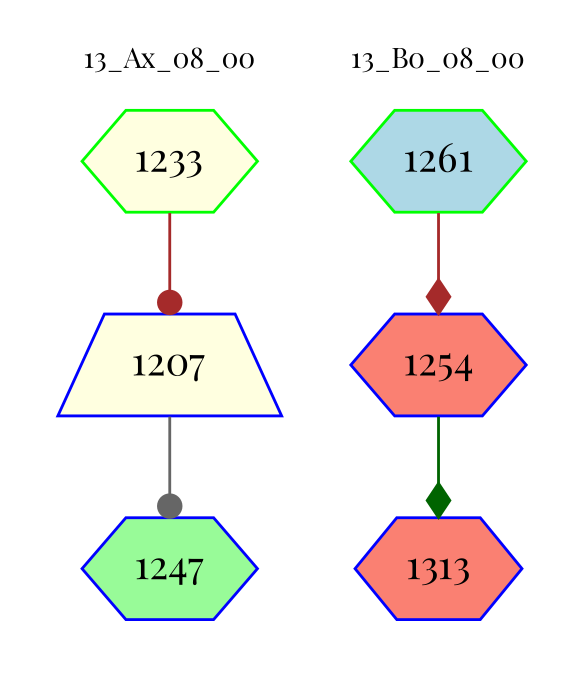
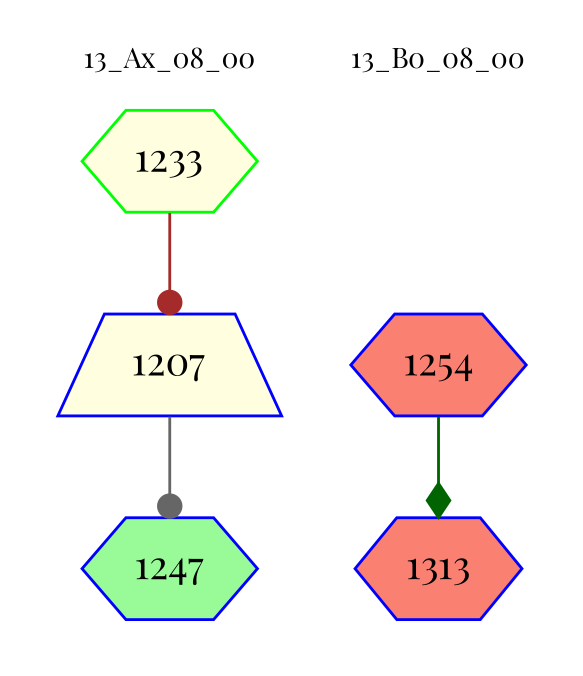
(439, 161) -> none
